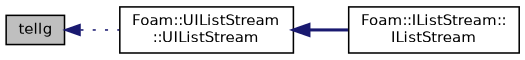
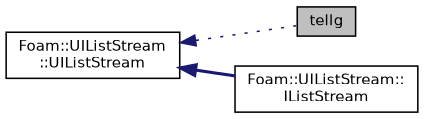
(100, 30) -> (246, 33)
(434, 30) -> (326, 89)
